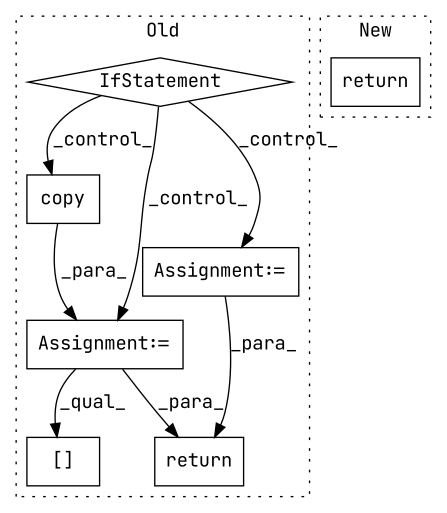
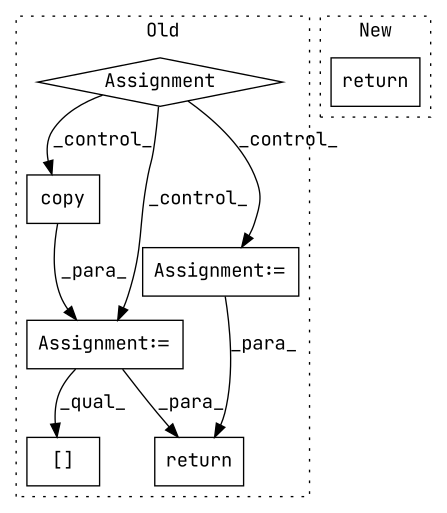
(160, 82) -> (160, 82)
